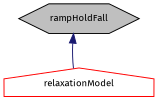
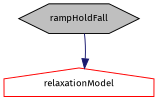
(73, 56) -> (85, 46)
